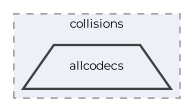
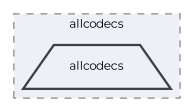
(97, 25) -> (97, 25)
